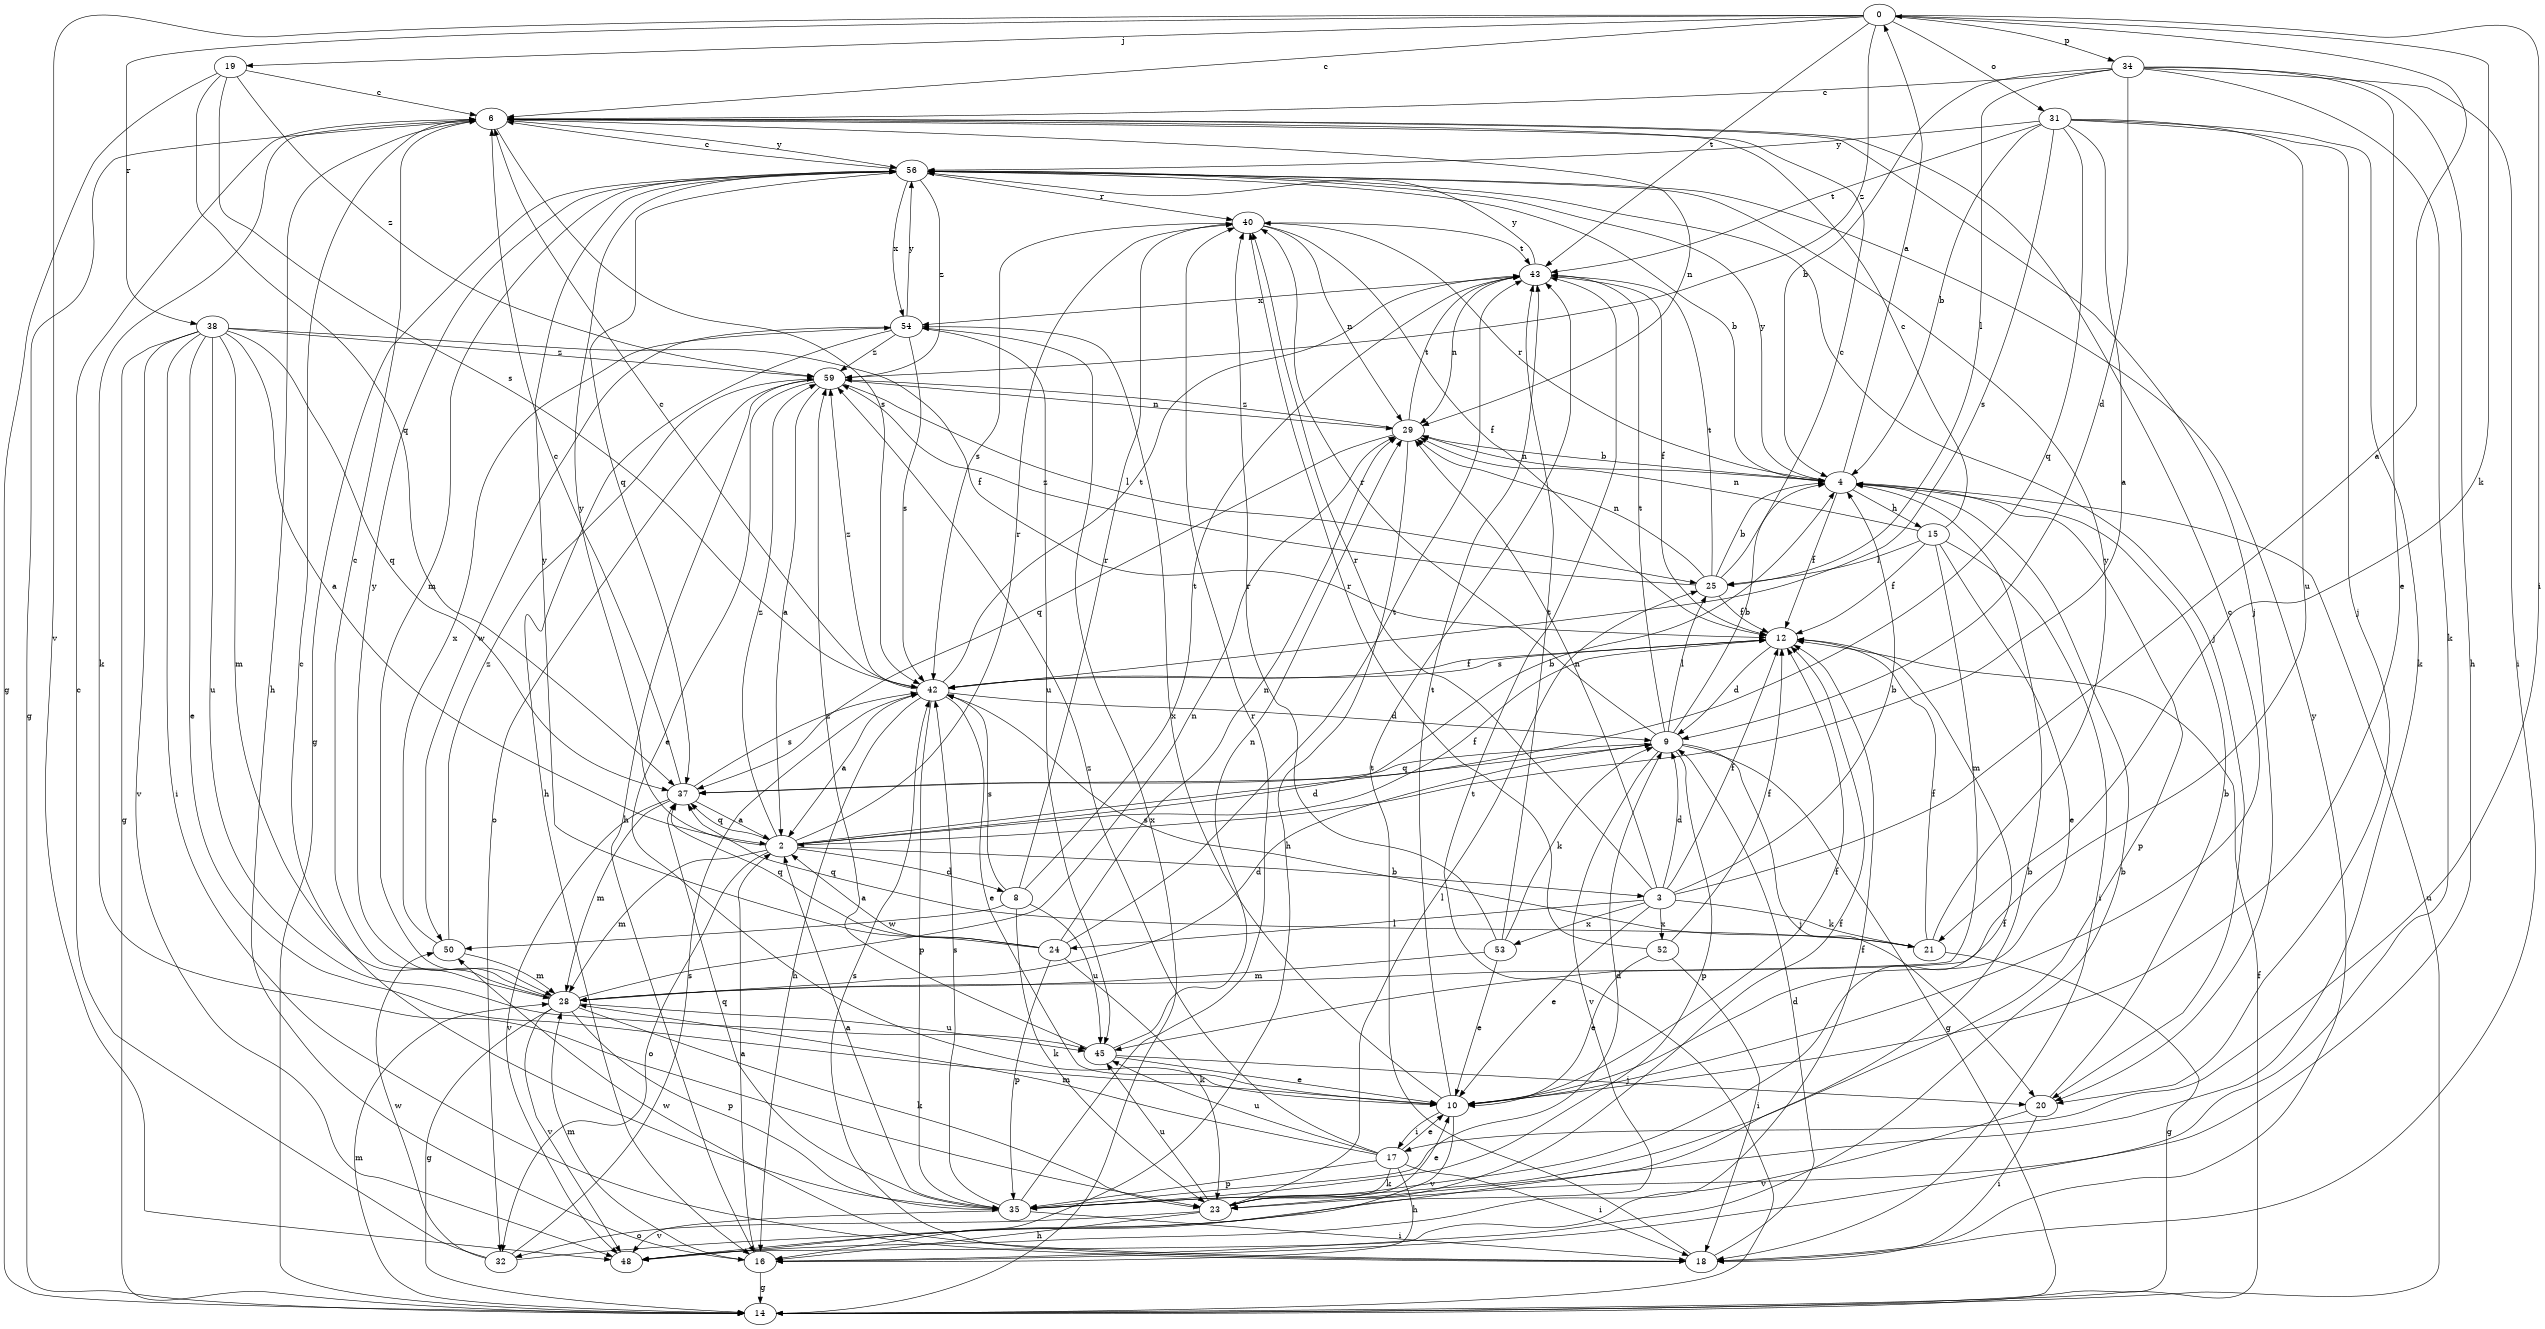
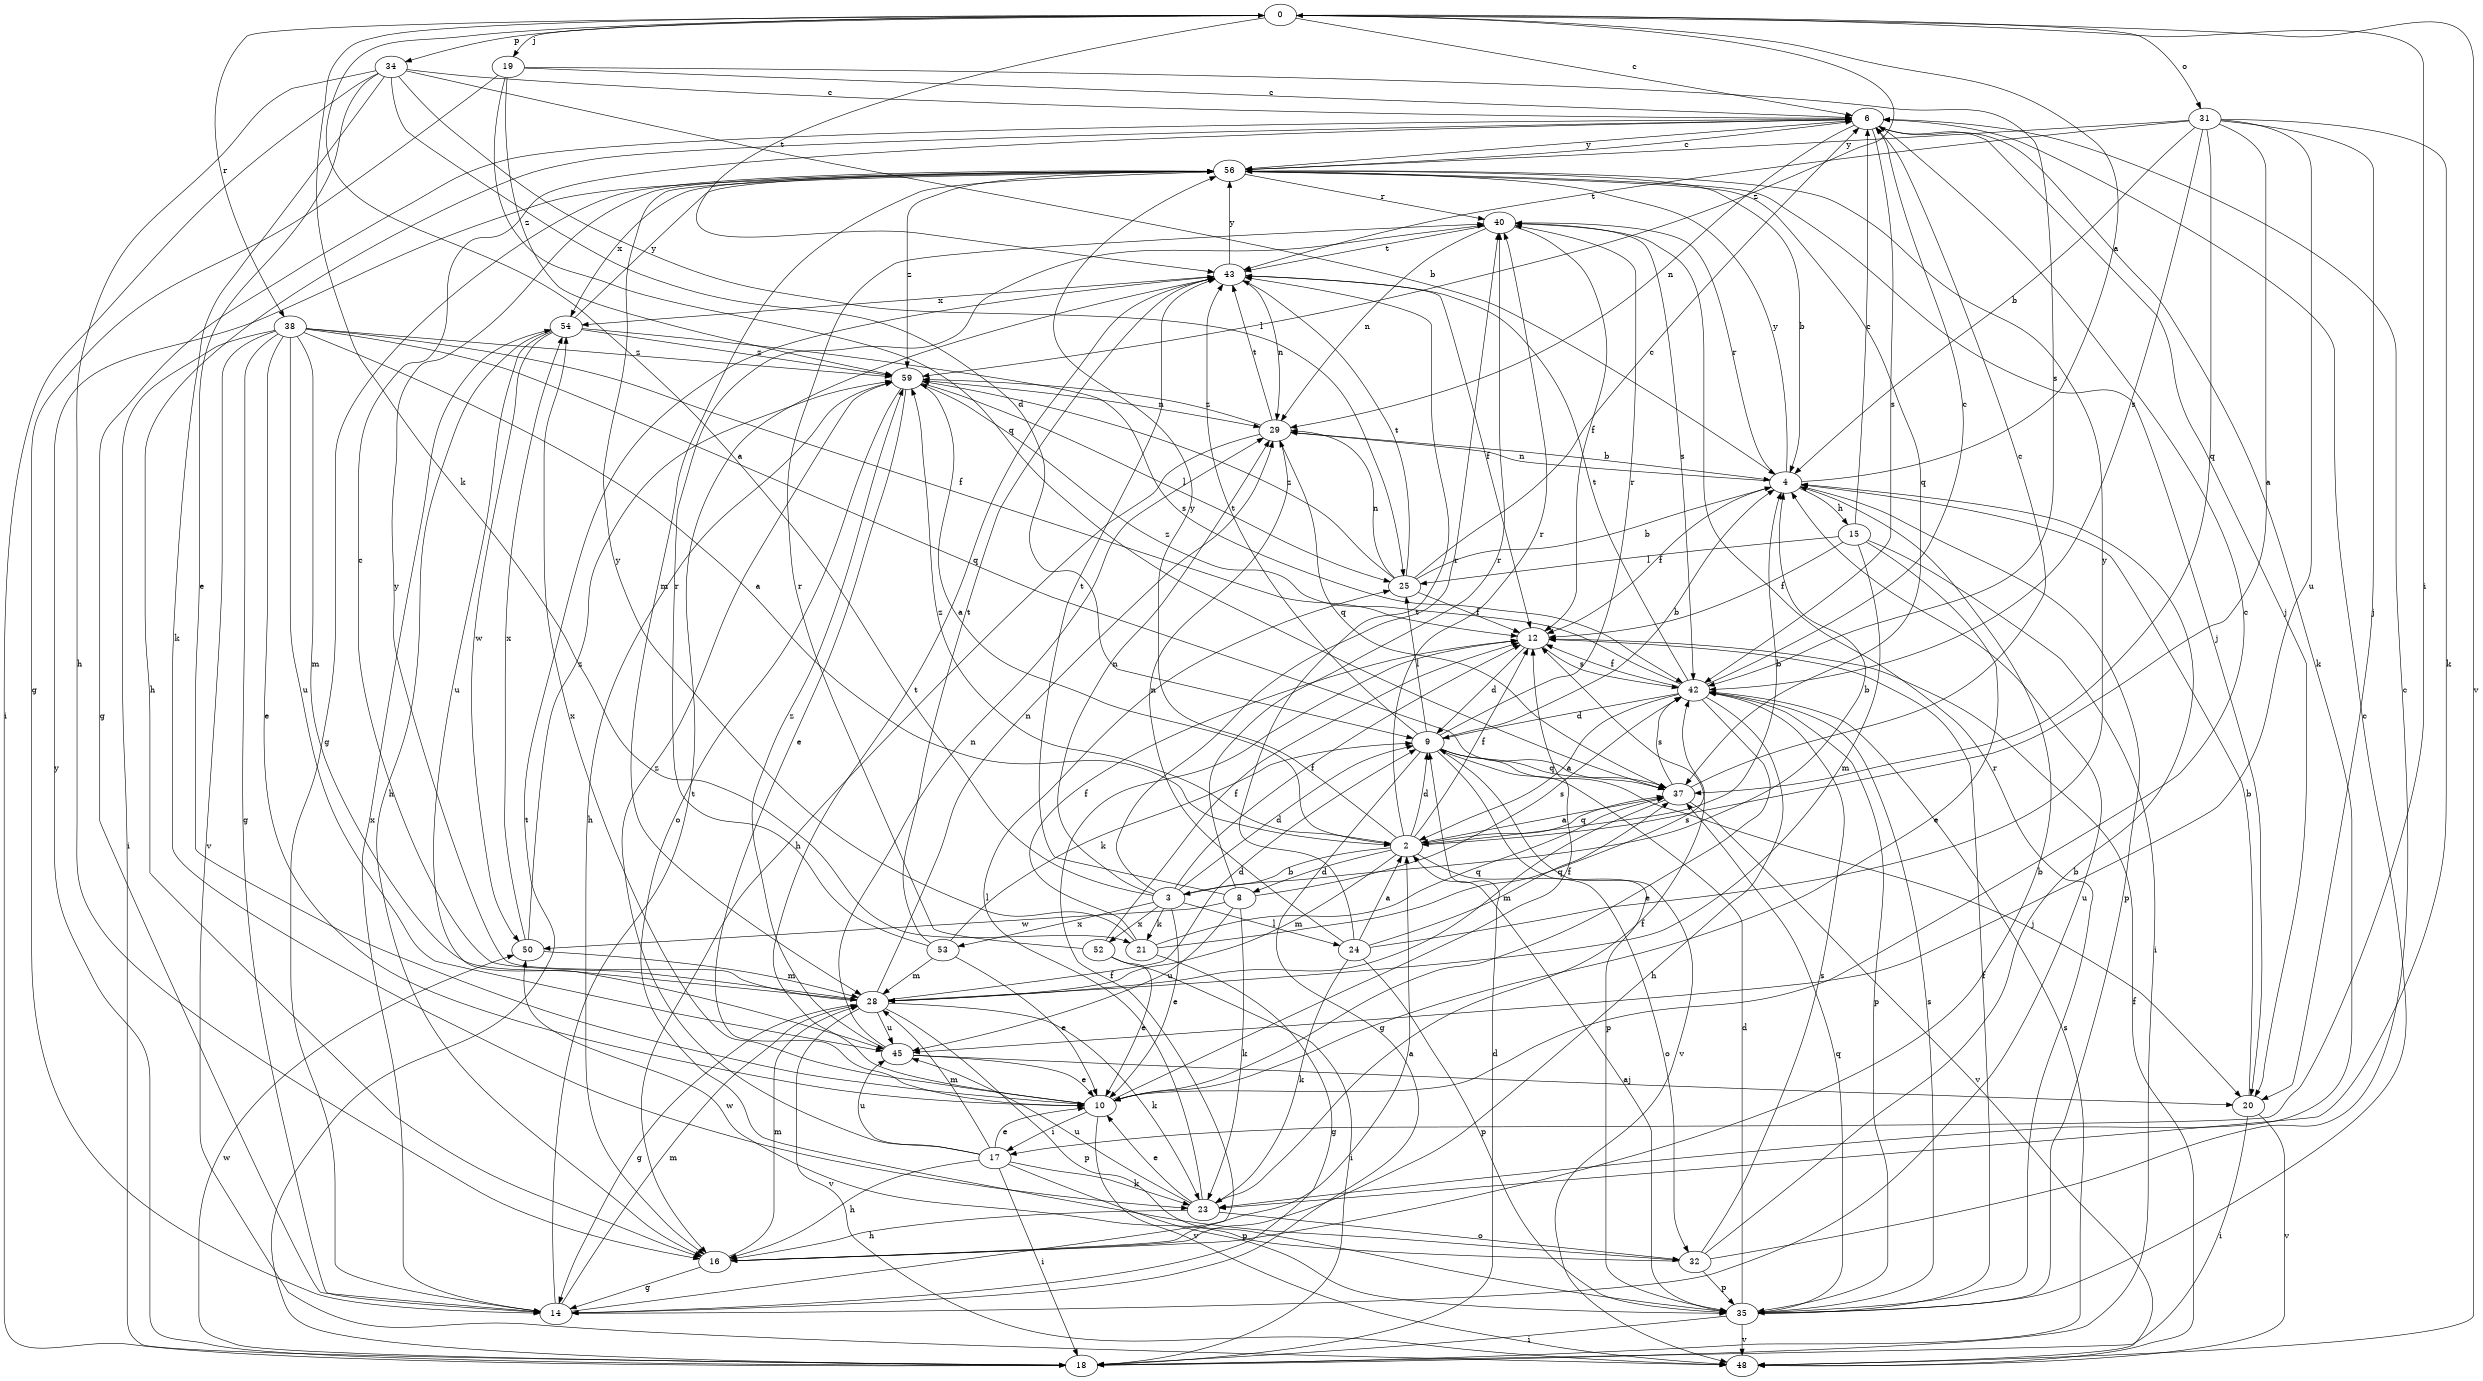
(1672, 483) -> none
none -> (1716, 1286)
